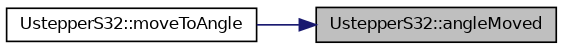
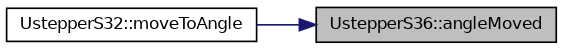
(436, 25) -> (436, 25)
